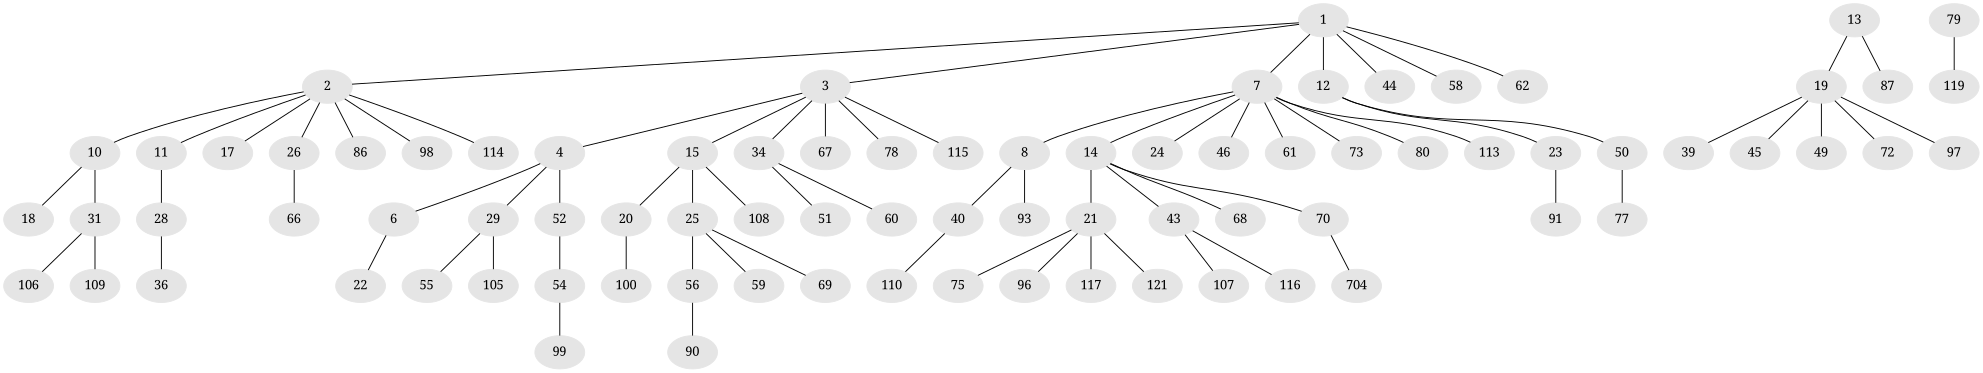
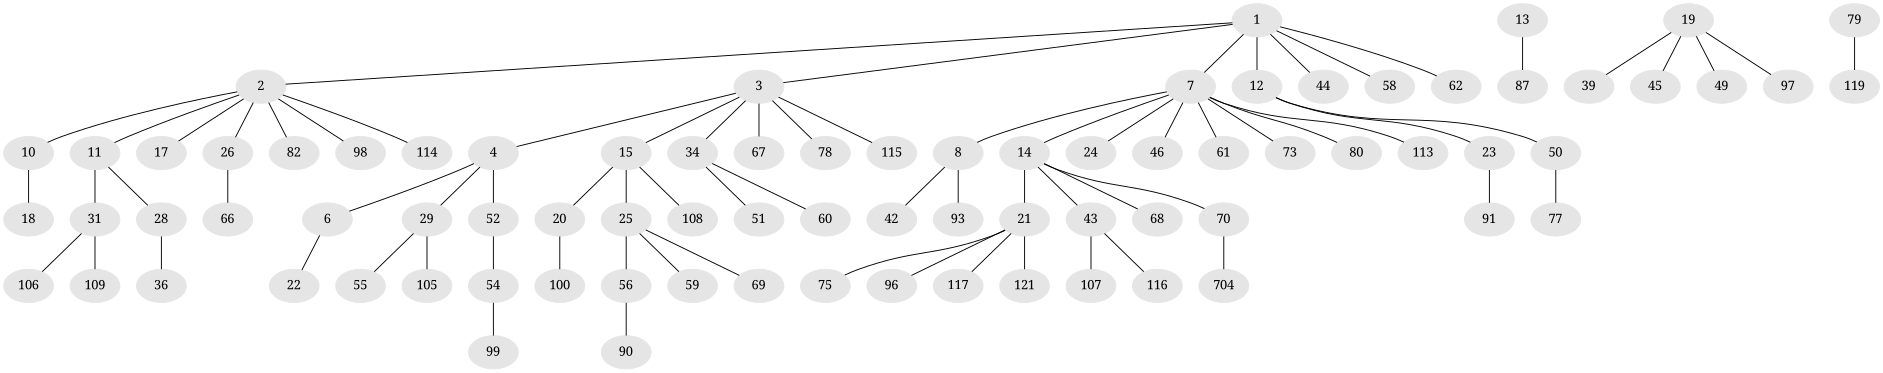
(1838, 54) -> none
(361, 153) -> (294, 153)
(1888, 153) -> none
(95, 186) -> (95, 186)
(958, 219) -> (892, 219)
(892, 286) -> none
